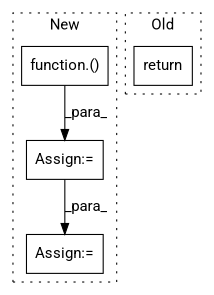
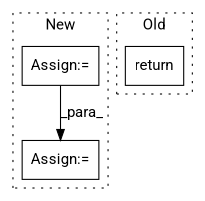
(65, 66) -> none
